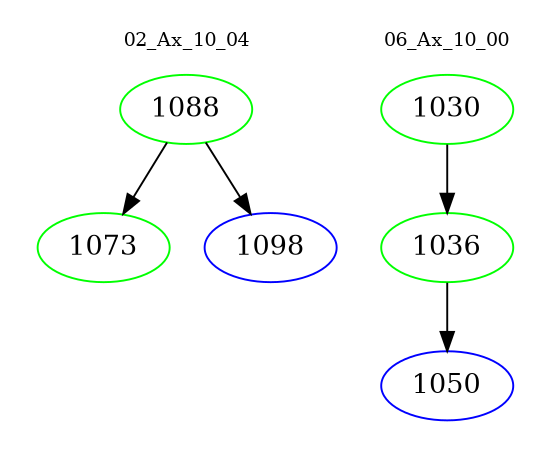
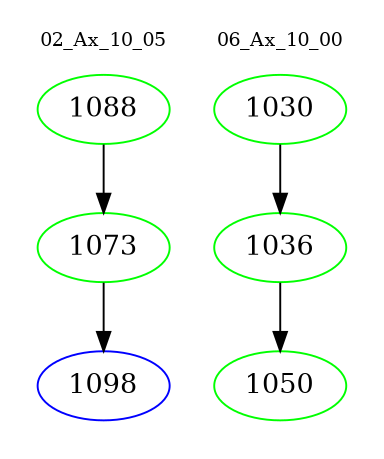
(187, 41) -> (104, 41)
(223, 170) -> (104, 307)
(447, 386) -> (280, 386)
